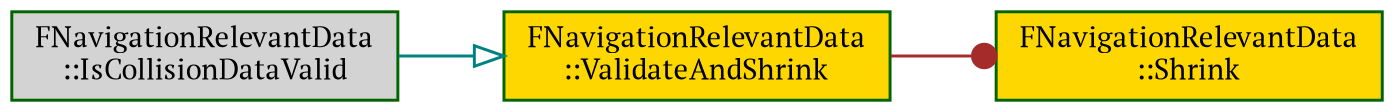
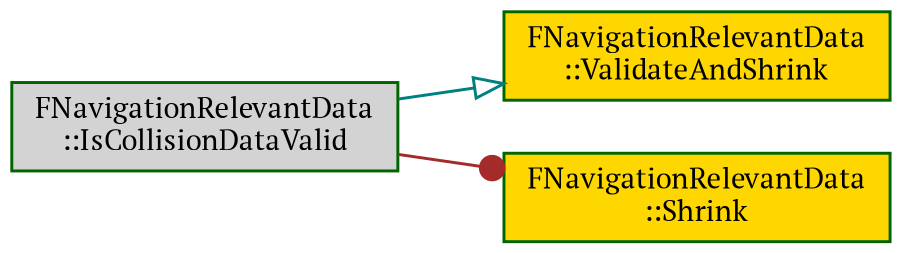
(932, 56) -> (439, 160)
